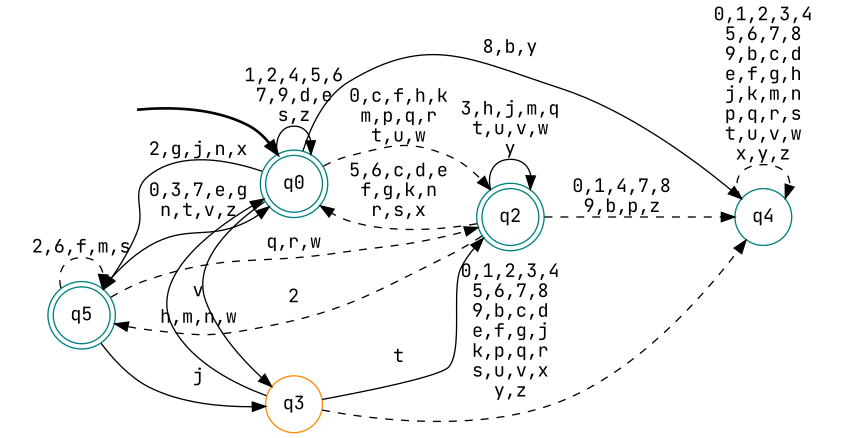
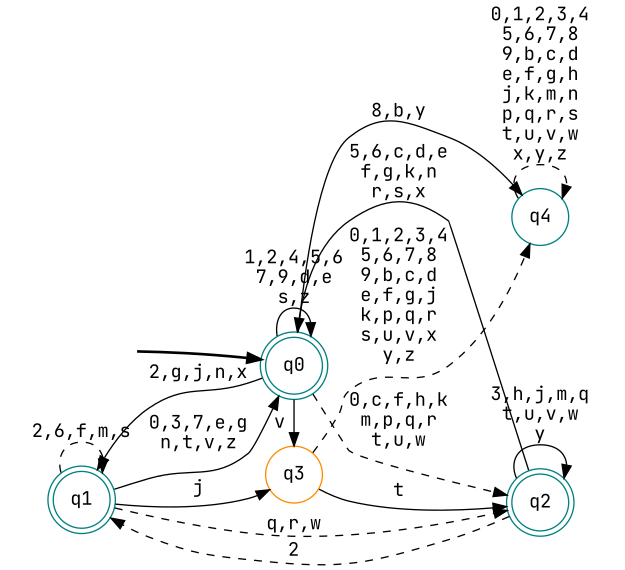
(633, 217) -> none
(403, 229) -> (455, 241)
(167, 308) -> none
(82, 315) -> (82, 500)
